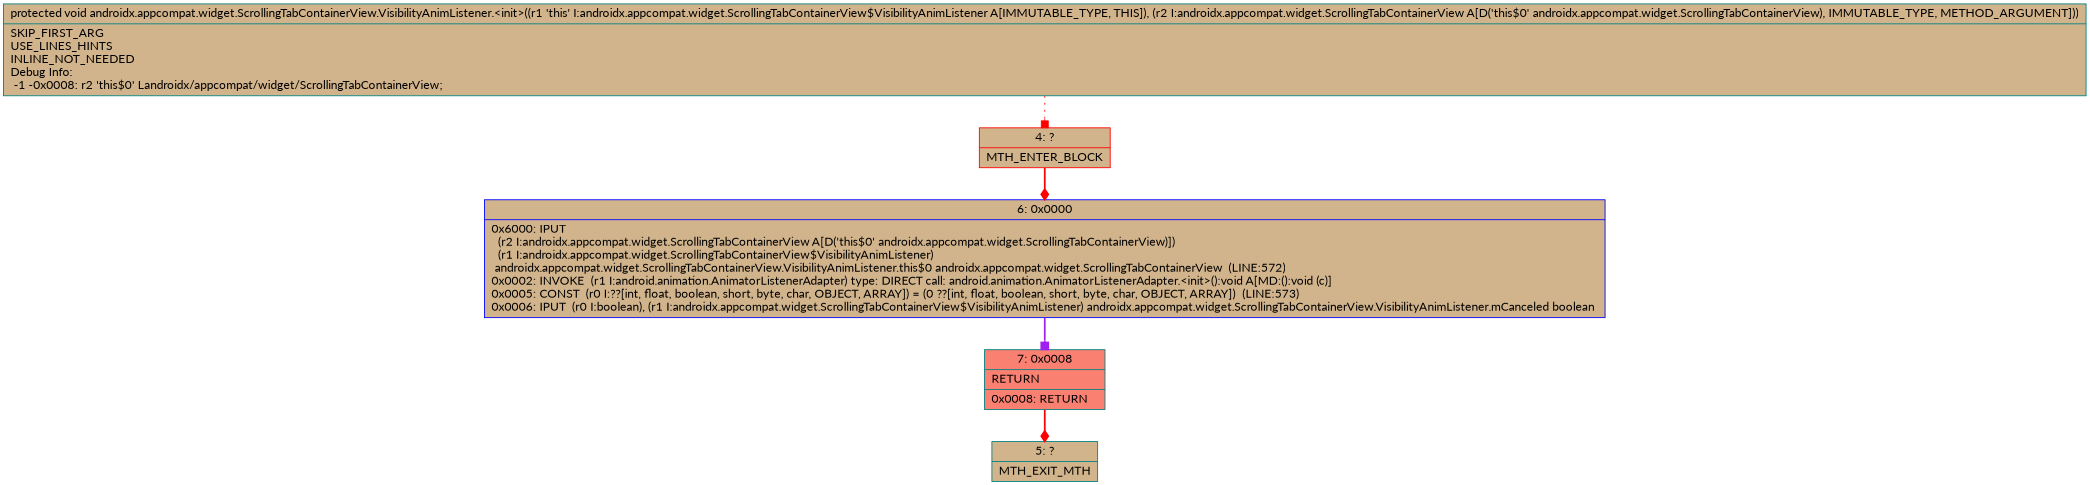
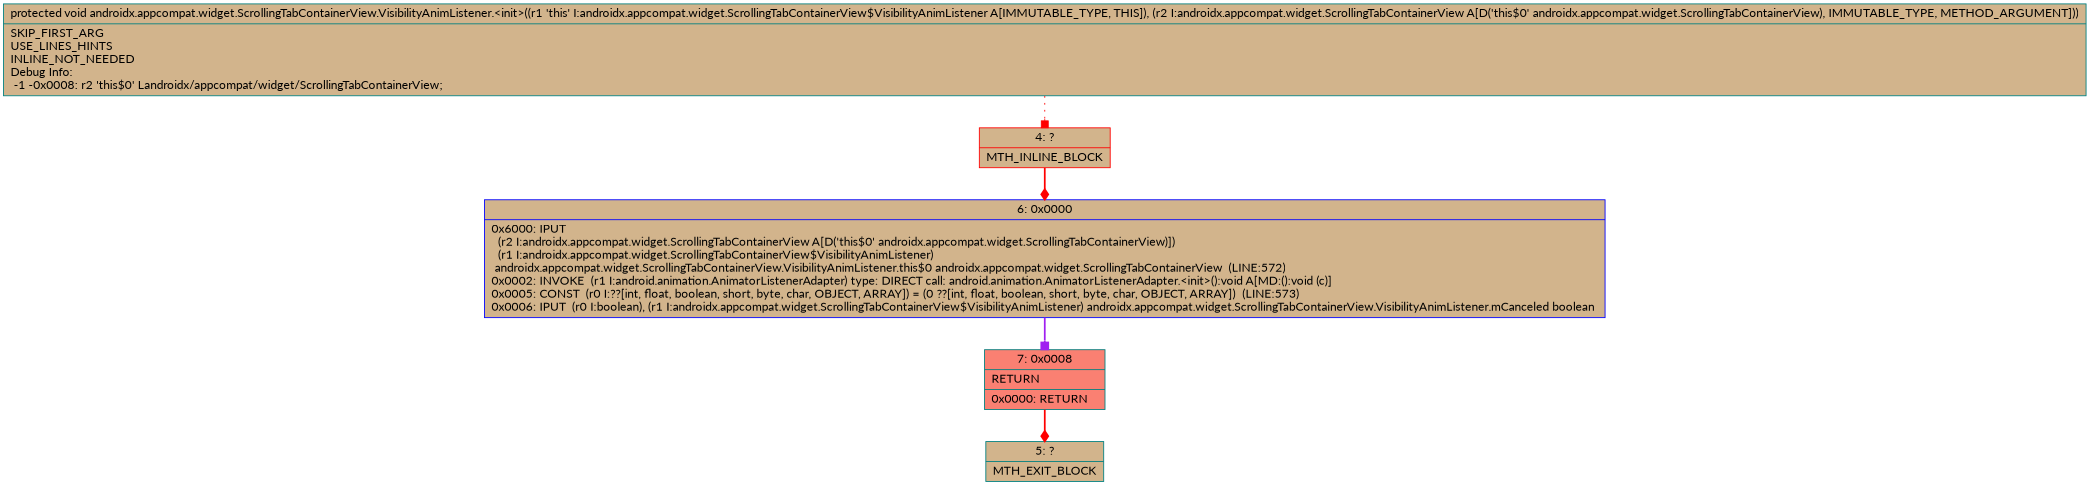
(1045, 157) -> (1045, 157)
(1045, 399) -> (1045, 399)
(1045, 471) -> (1045, 471)
